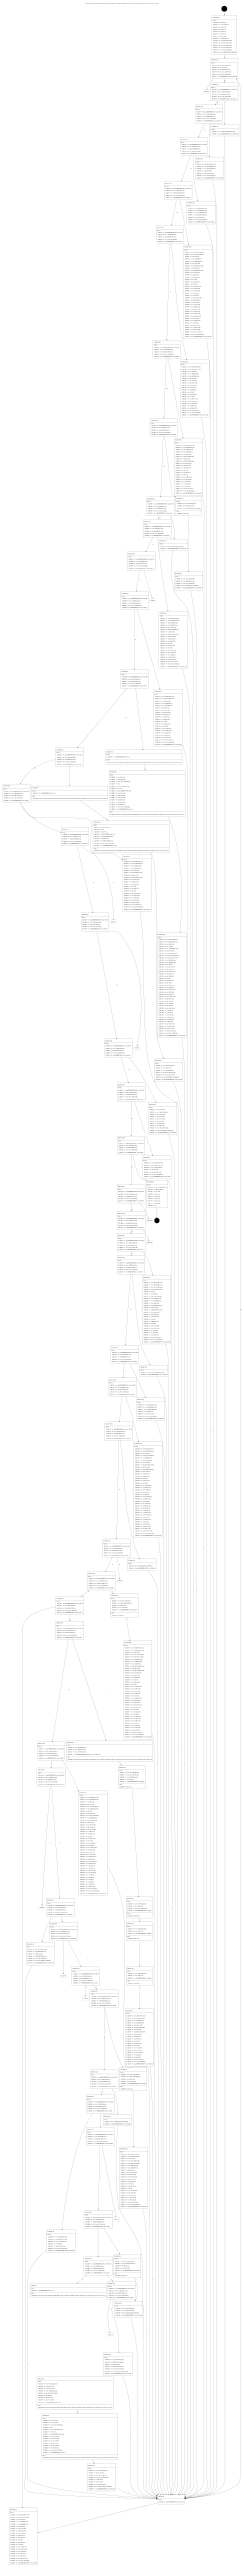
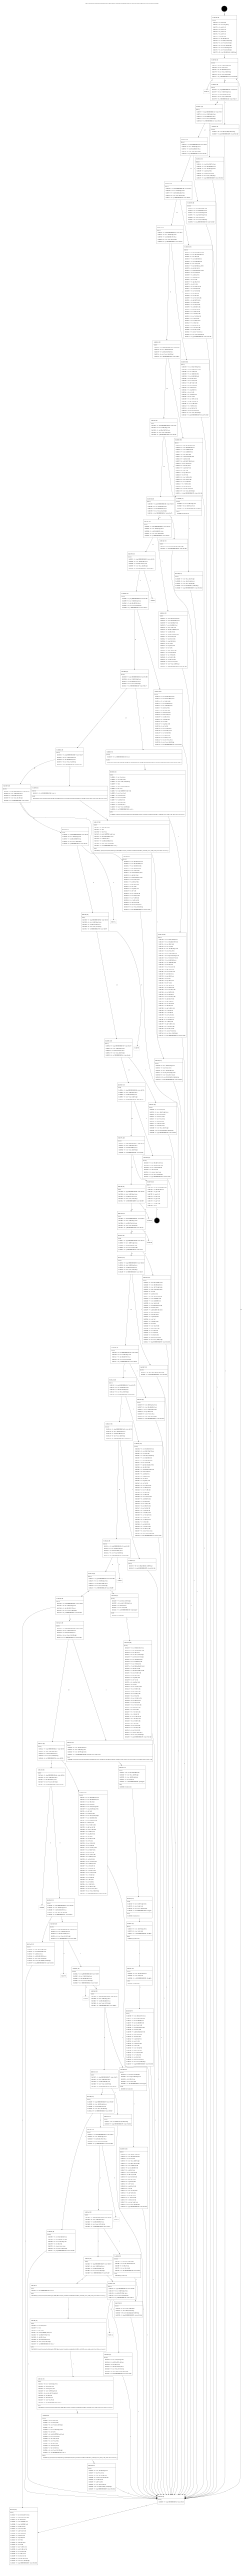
none -> (68, 2335)
